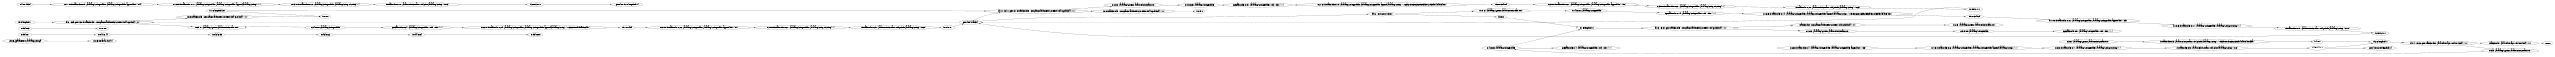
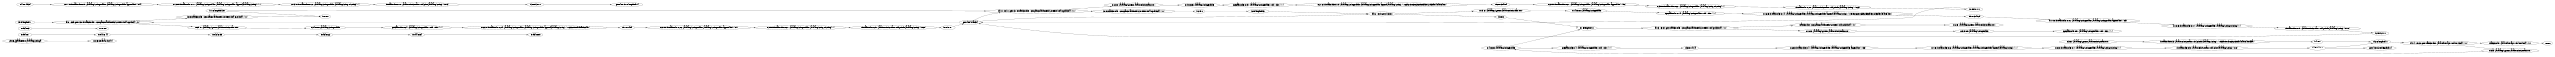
none -> (1258, 11)
(276, 27) -> (275, 28)
none -> (1691, 48)
